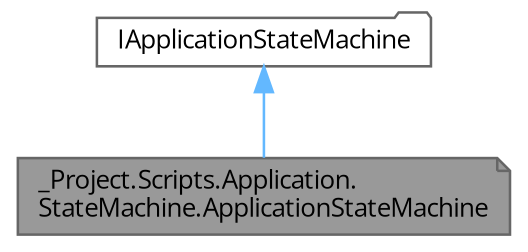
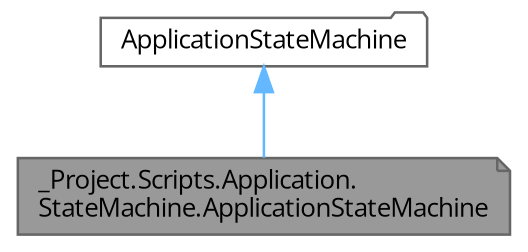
(264, 42) -> (264, 42)
